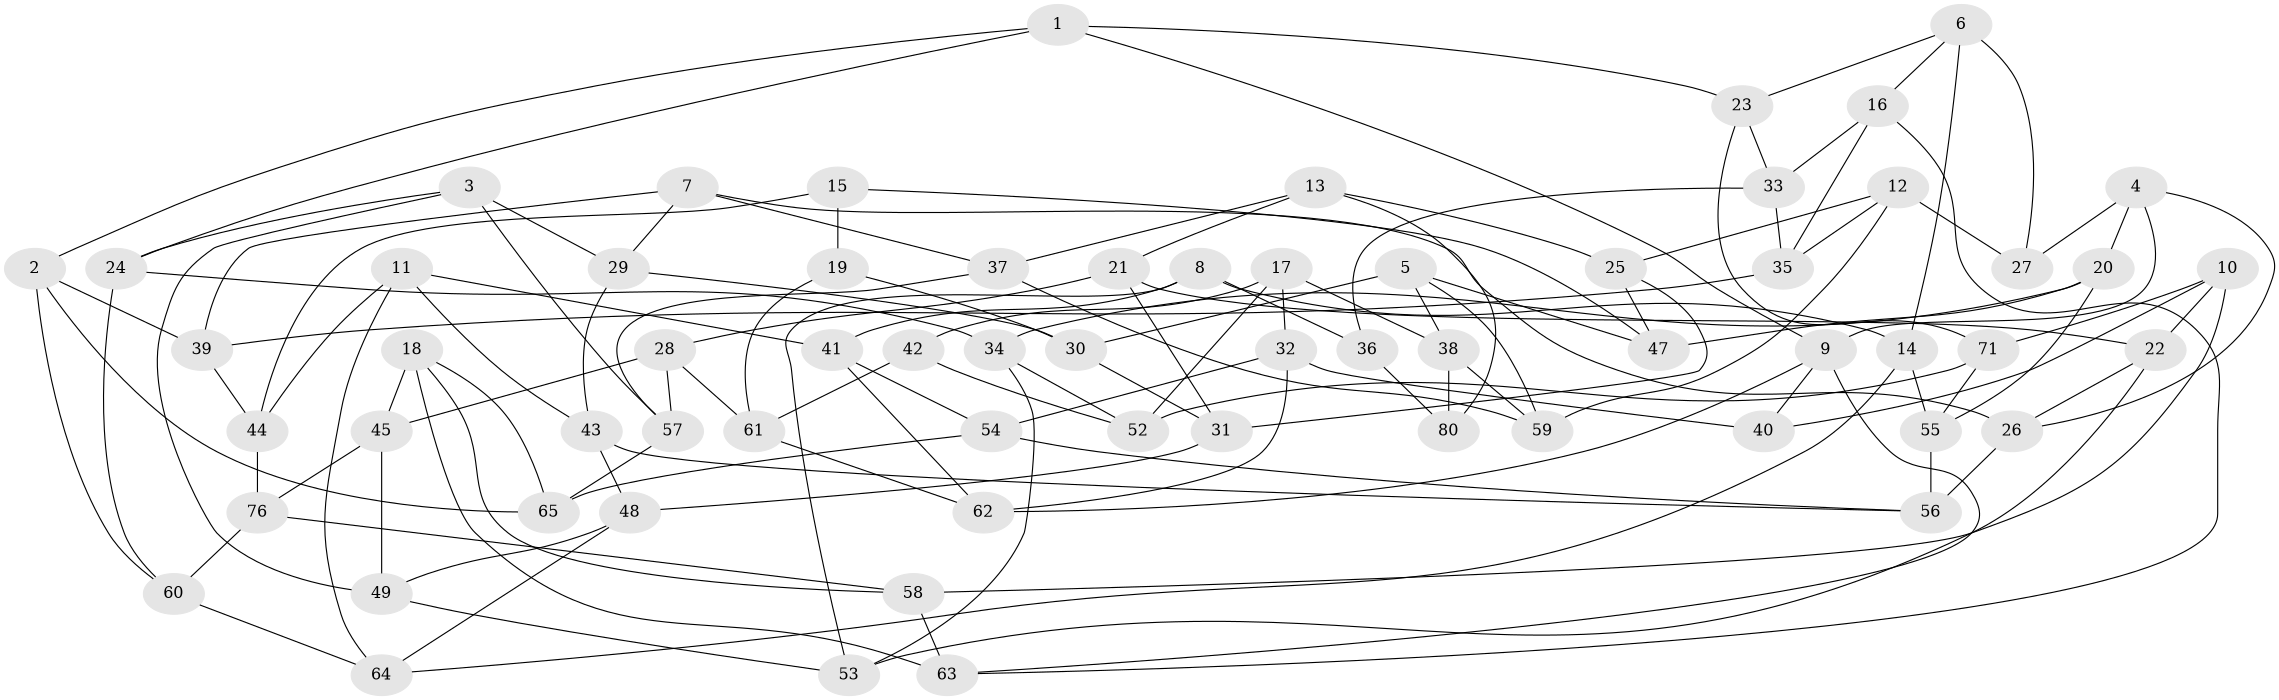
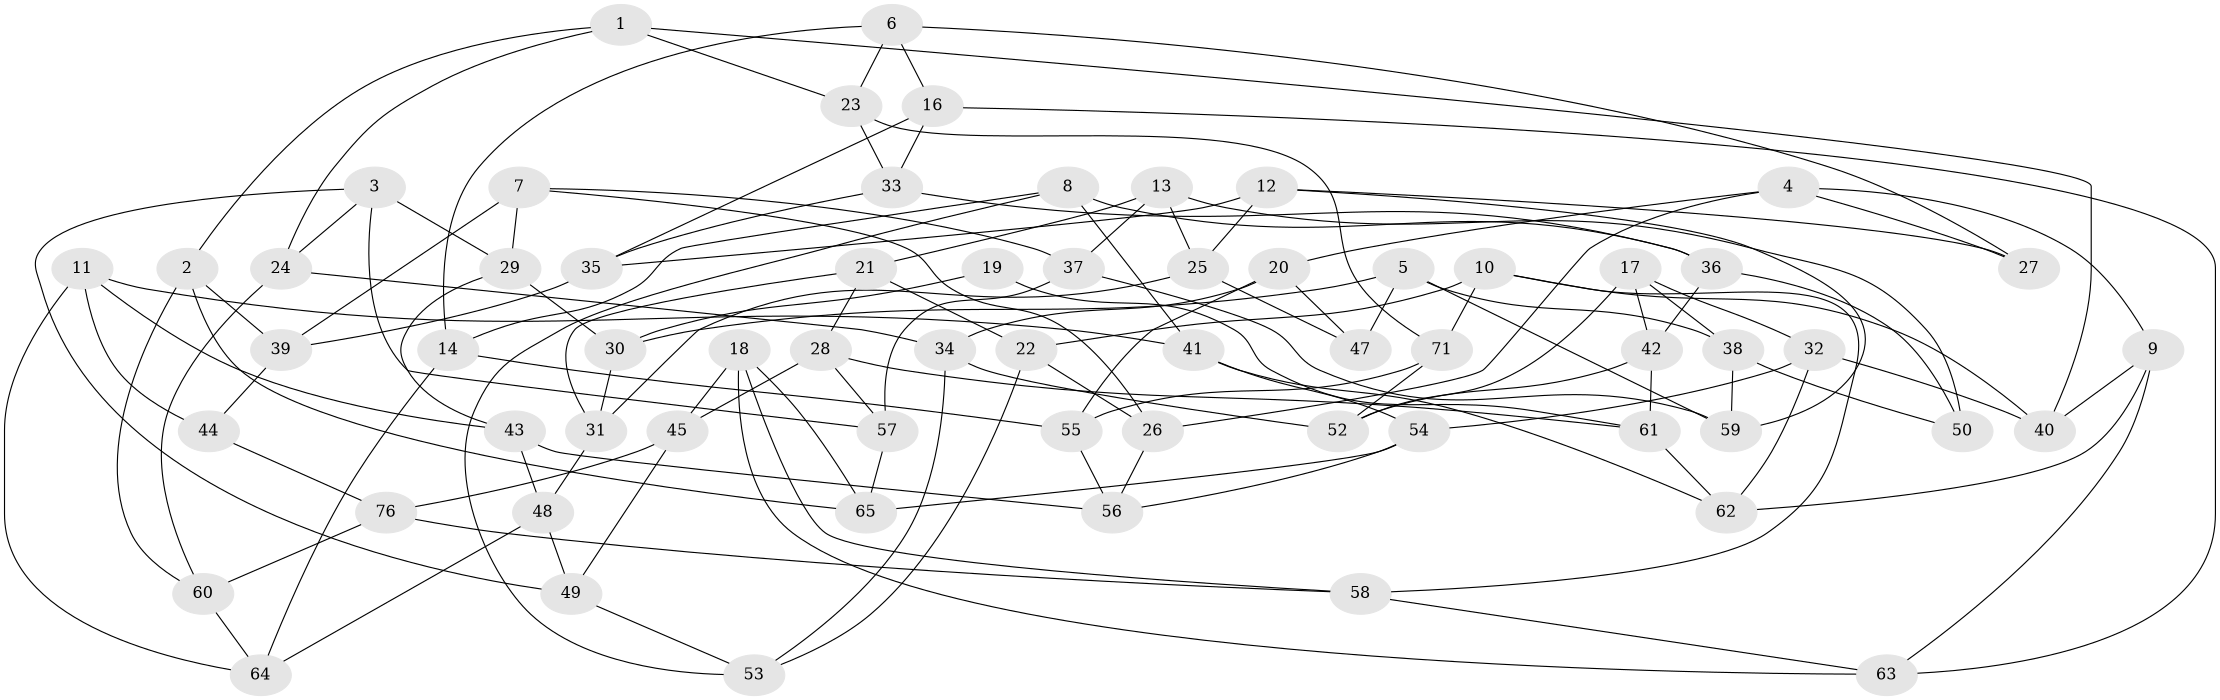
(1455, 159) -> (1488, 104)
(838, 187) -> none
none -> (1678, 315)
(1449, 431) -> (1962, 431)
